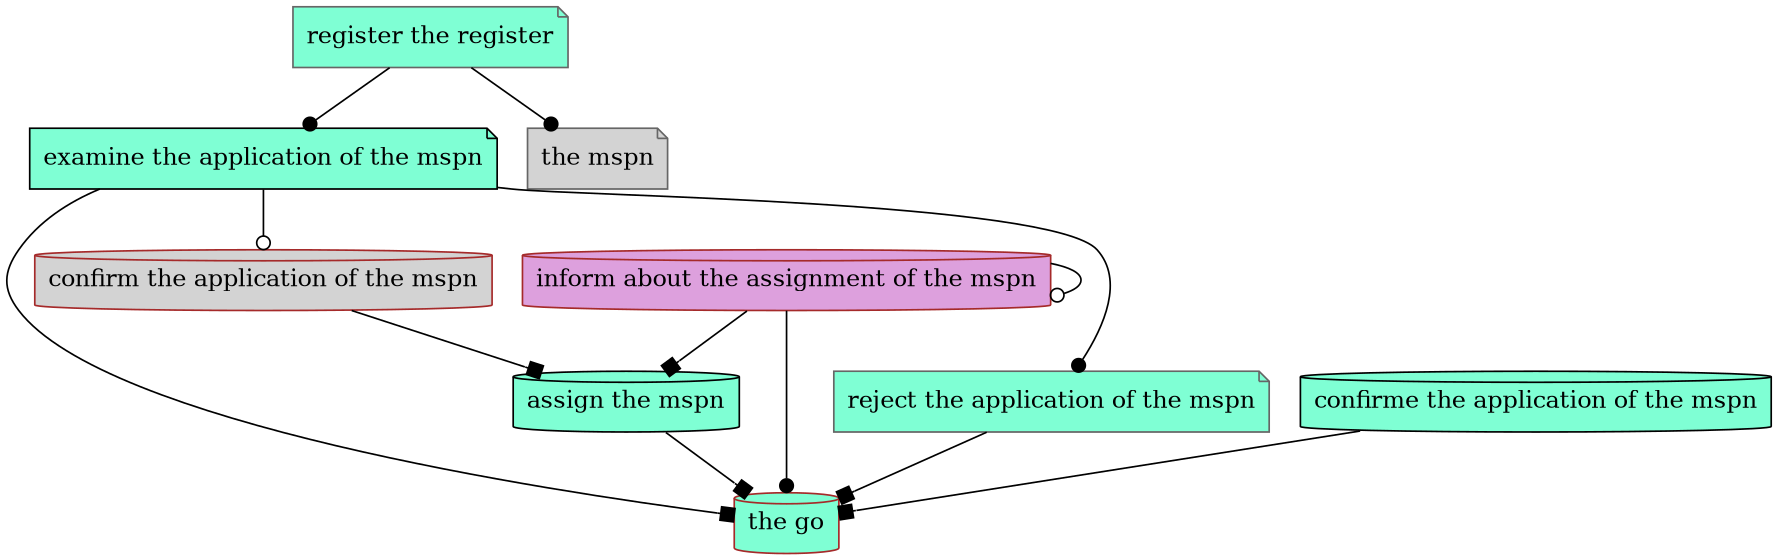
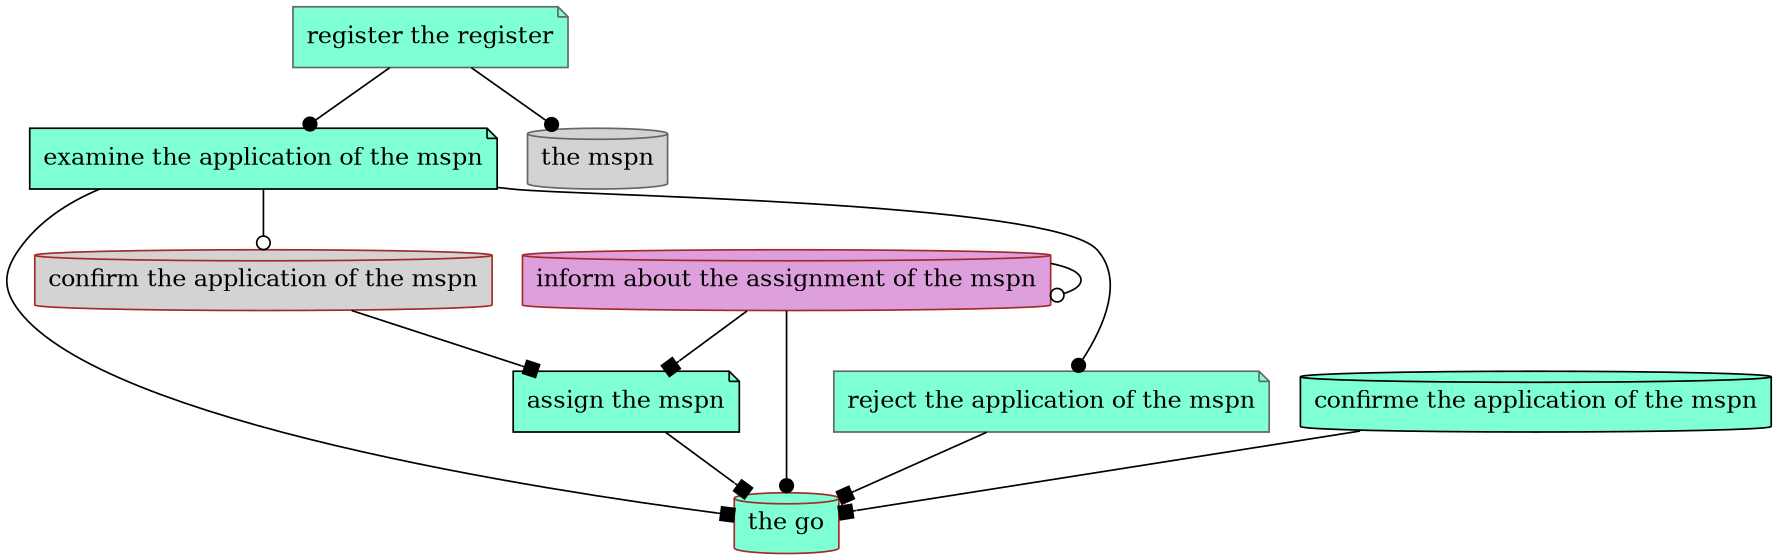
(598, 159) -> (598, 159)
(626, 402) -> (626, 402)
